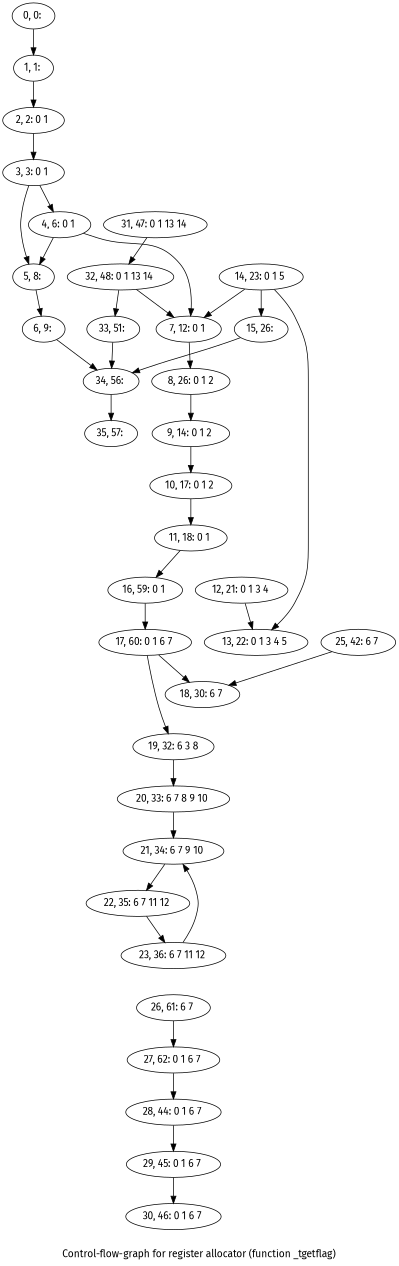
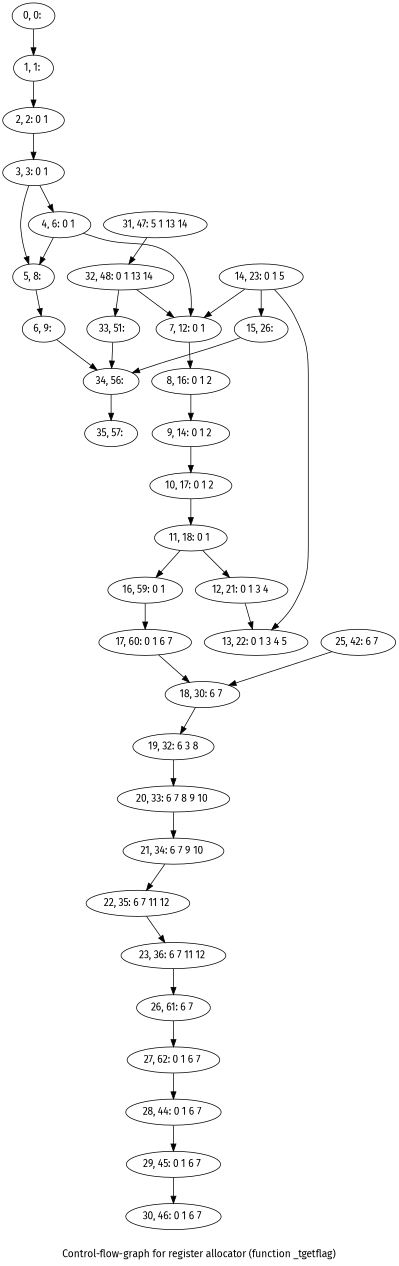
(155, 225) -> (155, 225)
(191, 381) -> (191, 381)
none -> (213, 561)
(155, 692) -> (190, 718)
(198, 907) -> (173, 978)
